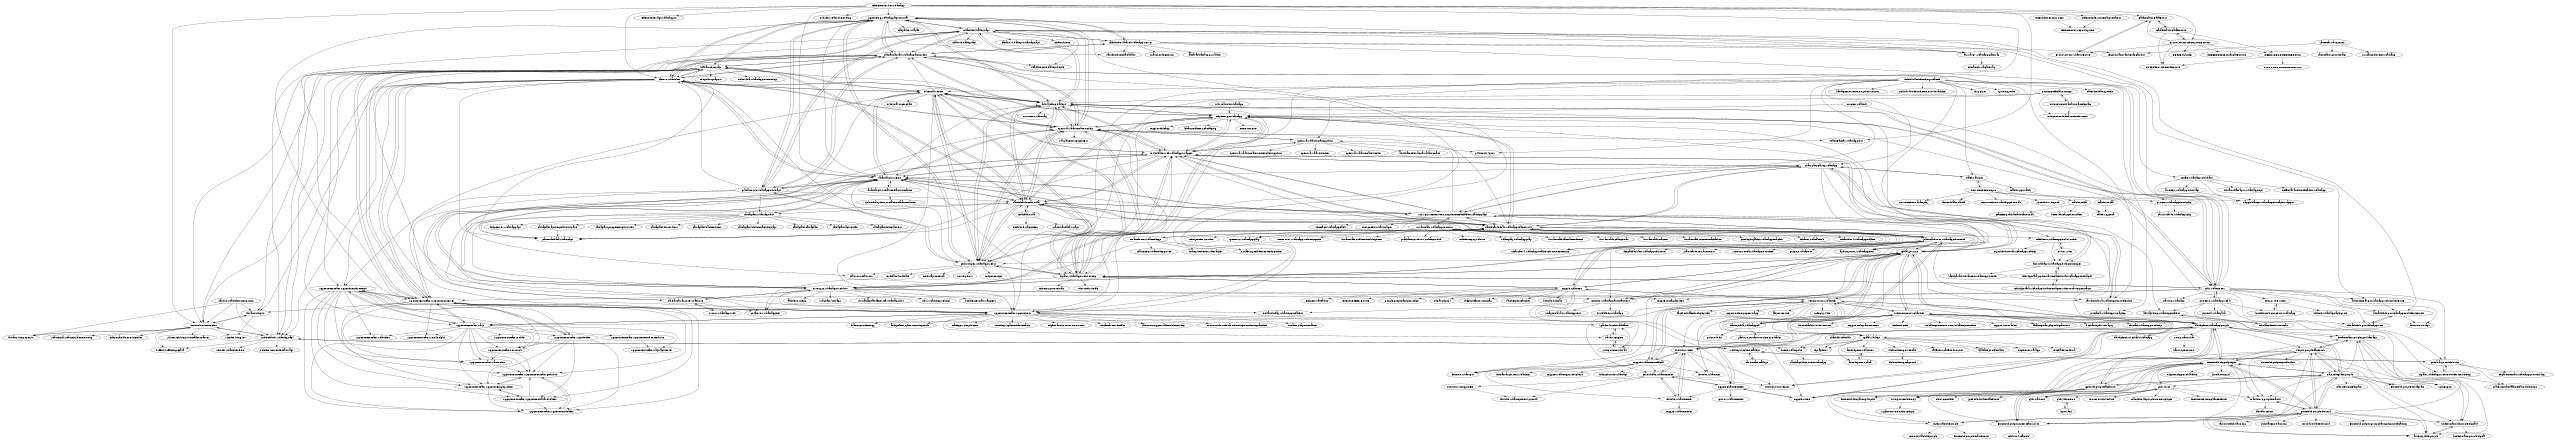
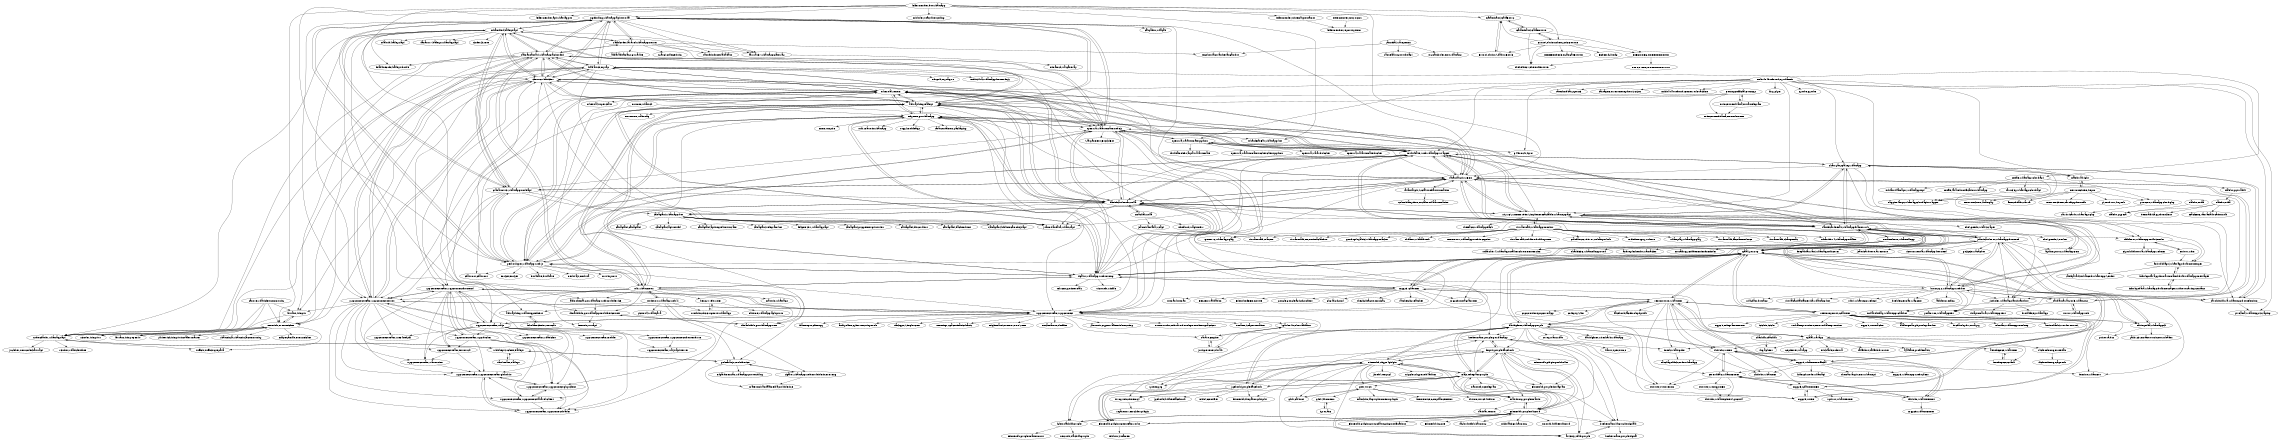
(1229, 109) -> (898, 122)
(1811, 218) -> (1858, 218)
(558, 232) -> (657, 207)
(1781, 313) -> none
none -> (1435, 424)
